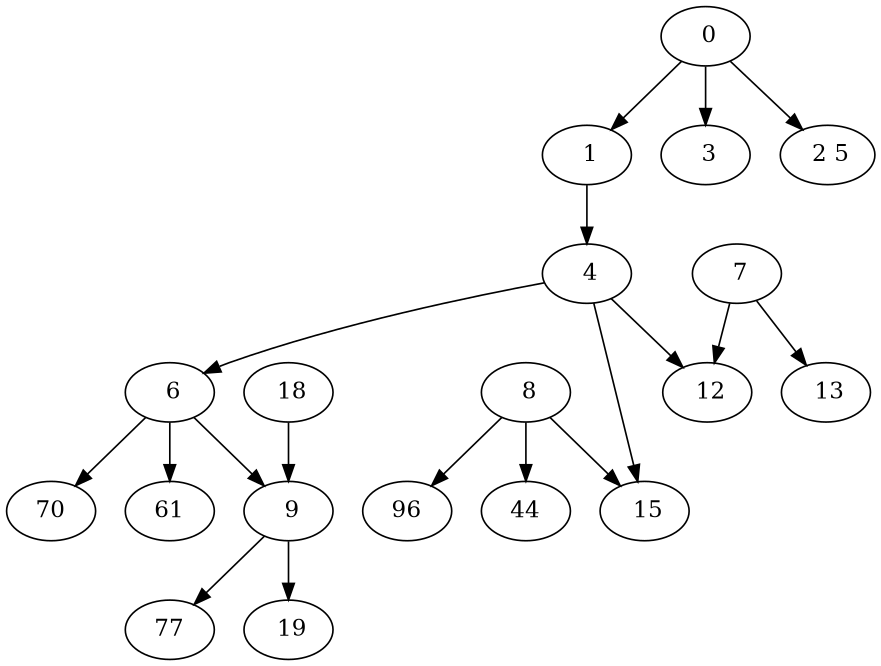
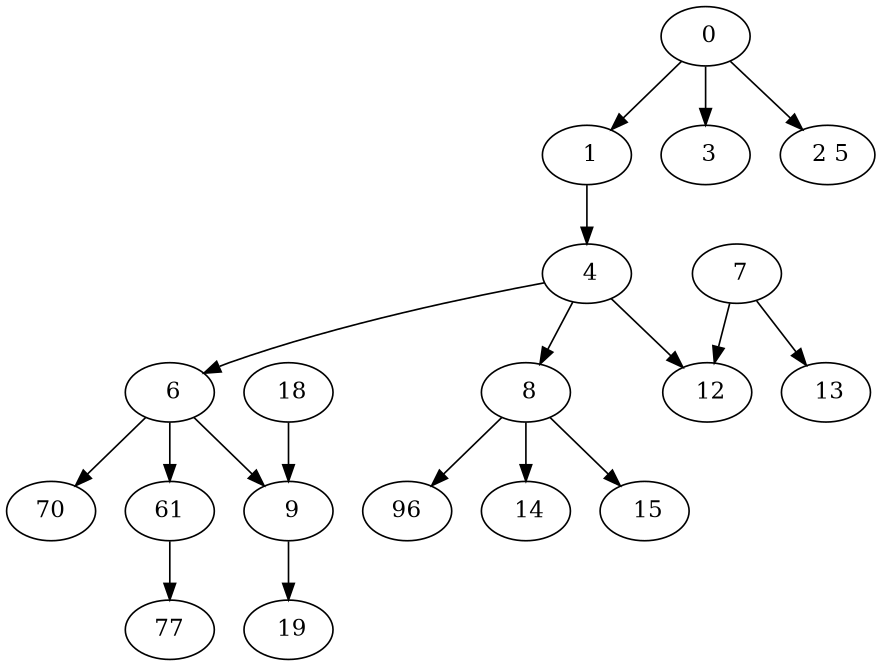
(614, 384) -> (560, 326)
(526, 511) -> (526, 511)
(235, 564) -> (170, 562)
